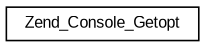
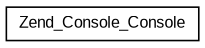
(103, 24) -> (103, 24)
